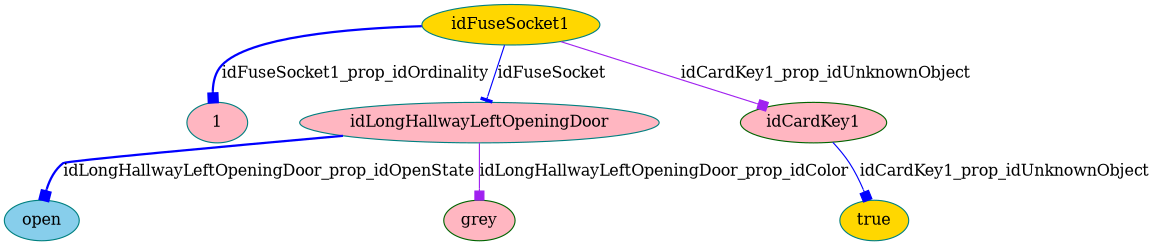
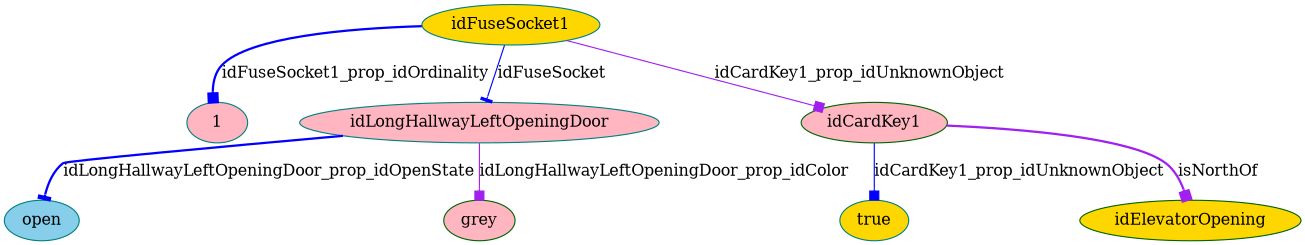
(187, 150) -> (185, 150)
none -> (1190, 220)
